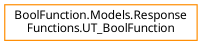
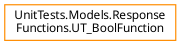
(101, 23) -> (90, 23)
